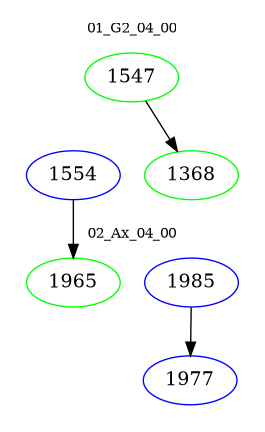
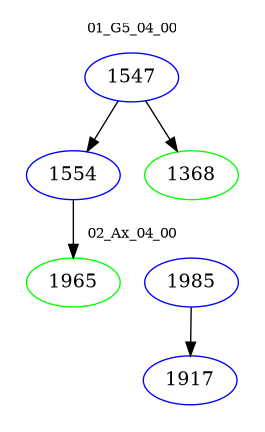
(132, 29) -> (132, 29)
(132, 77) -> (132, 77)
none -> (106, 120)
(190, 380) -> (190, 380)
